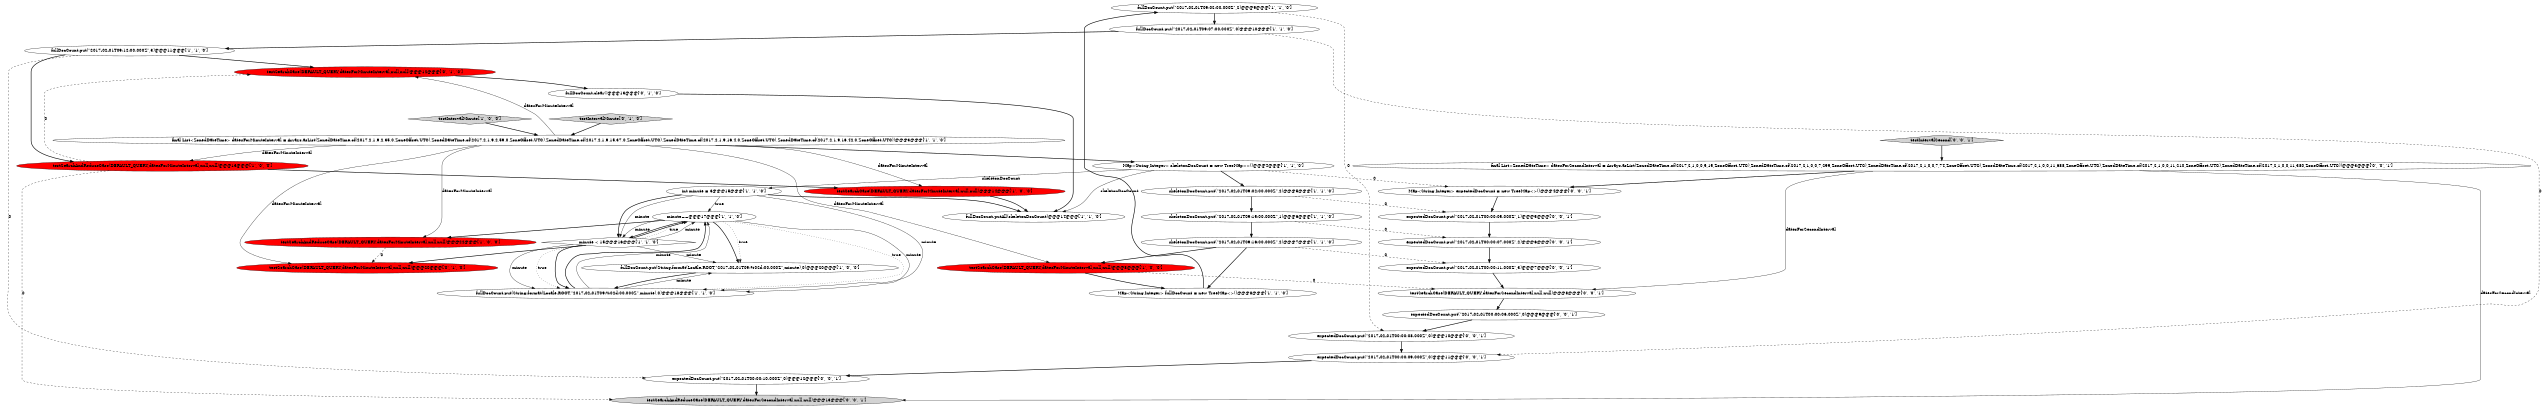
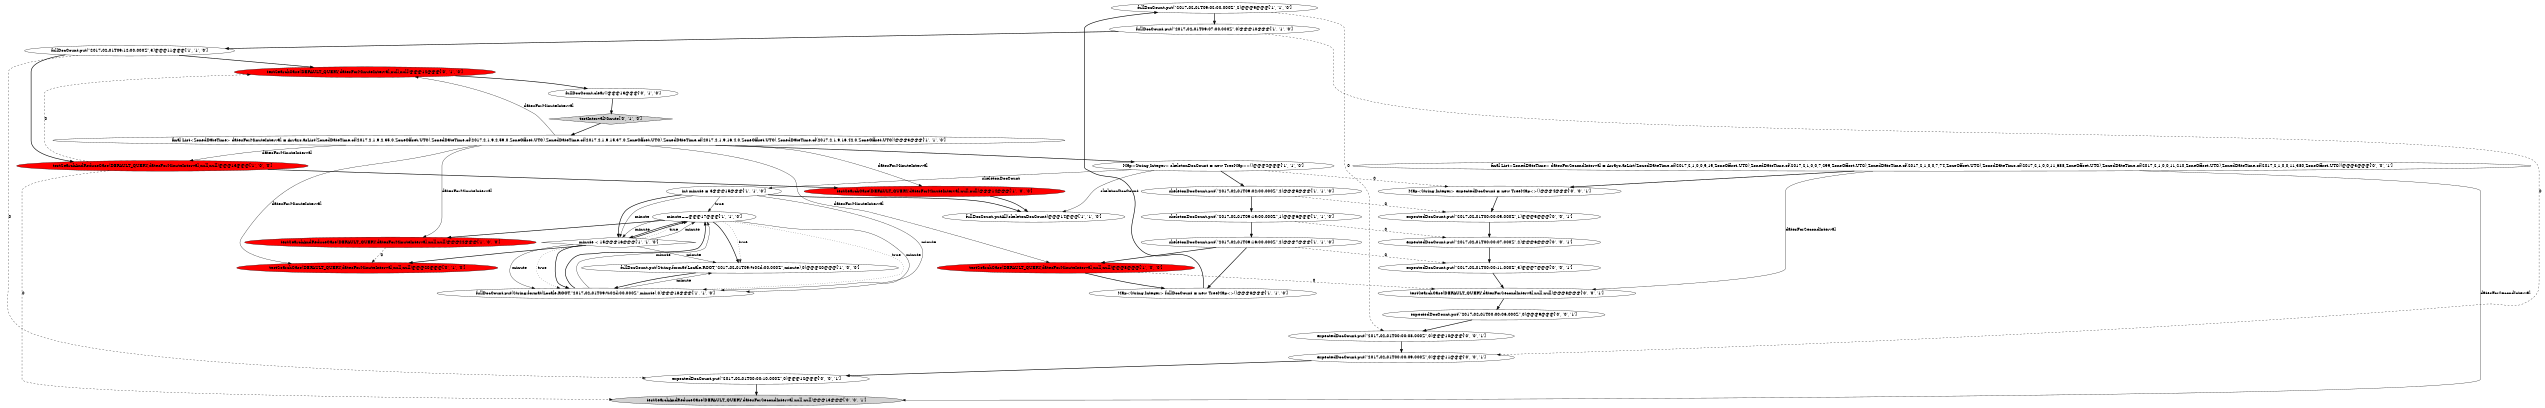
(926, 100) -> (612, 105)
(470, 119) -> none
(1942, 140) -> none
